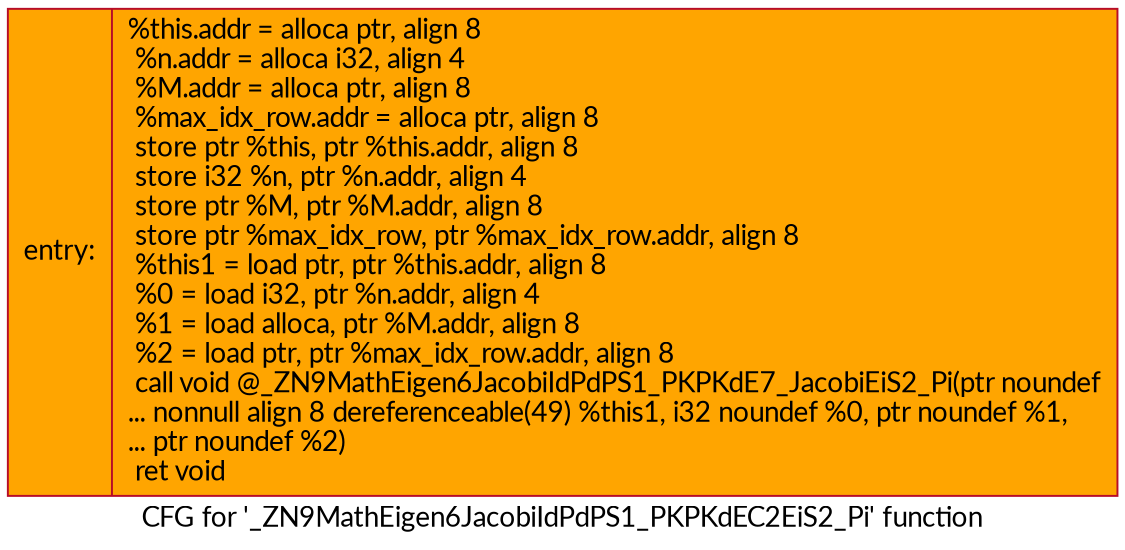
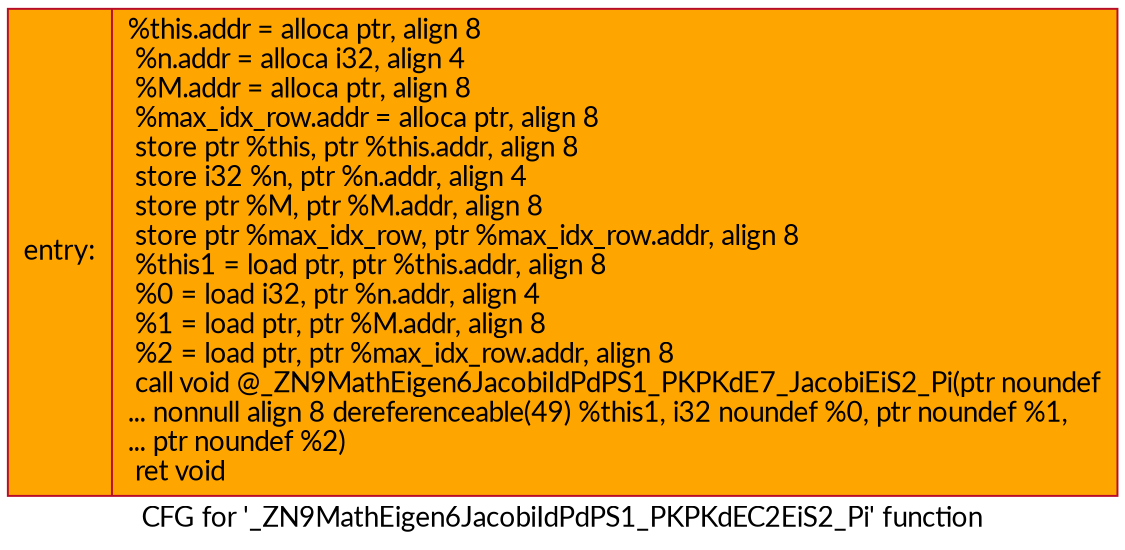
(354, 325) -> (338, 325)
